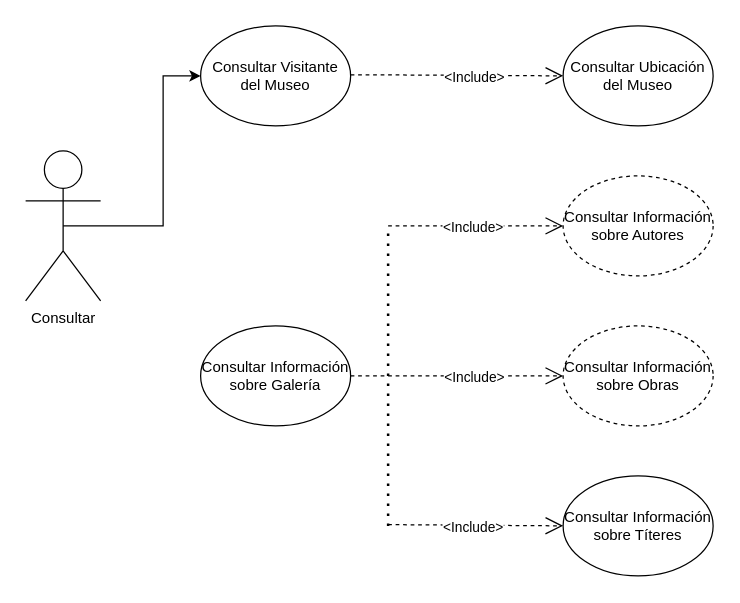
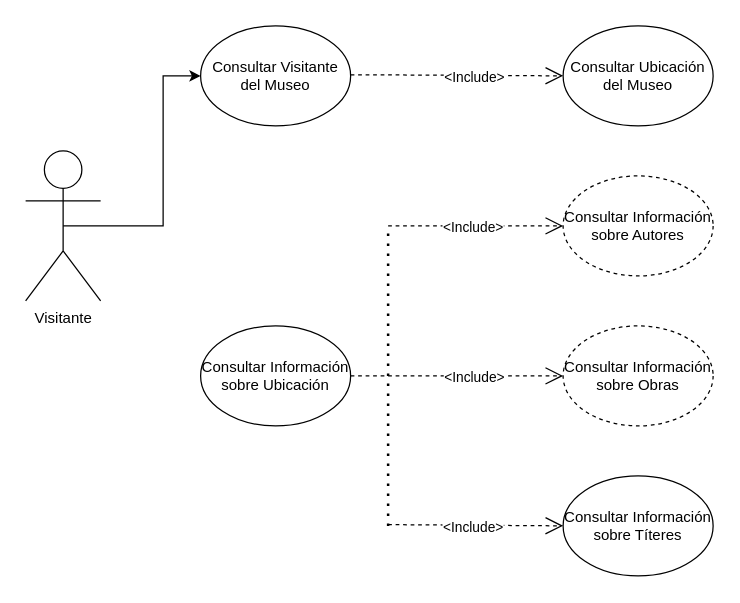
(64, 318) -> (64, 318)
(276, 376) -> (276, 376)
